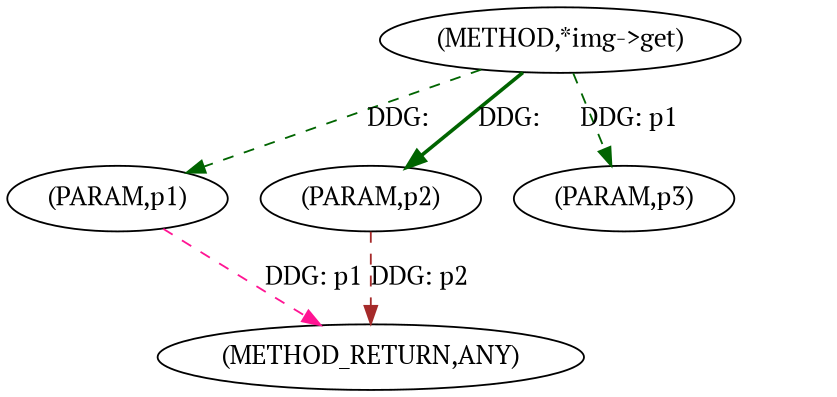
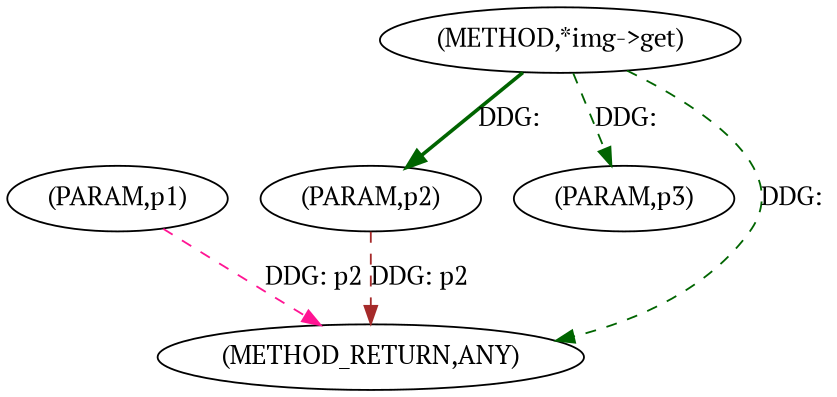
(343, 118) -> (754, 222)
(630, 119) -> (630, 119)
(314, 278) -> (314, 278)
